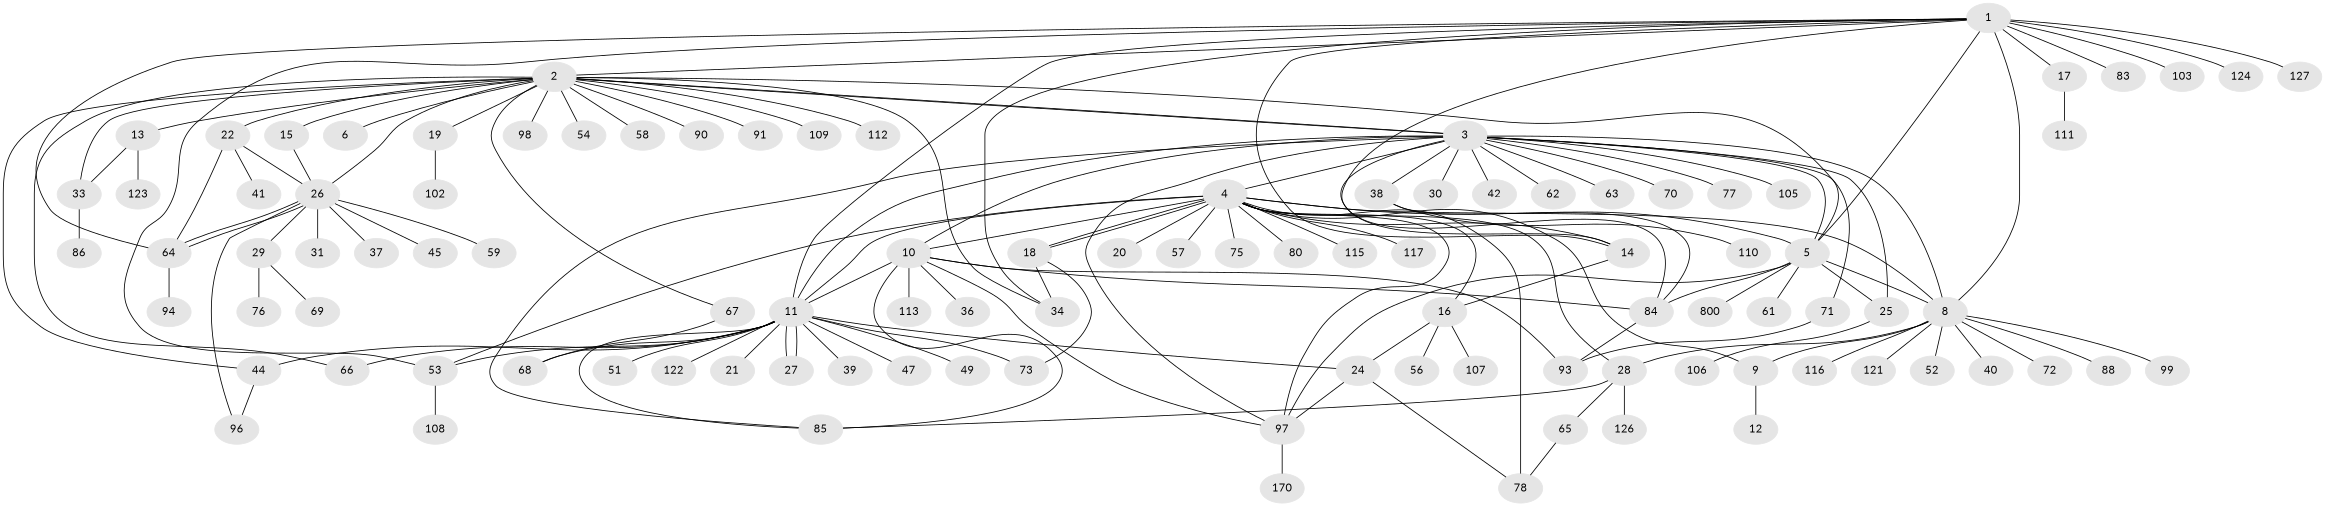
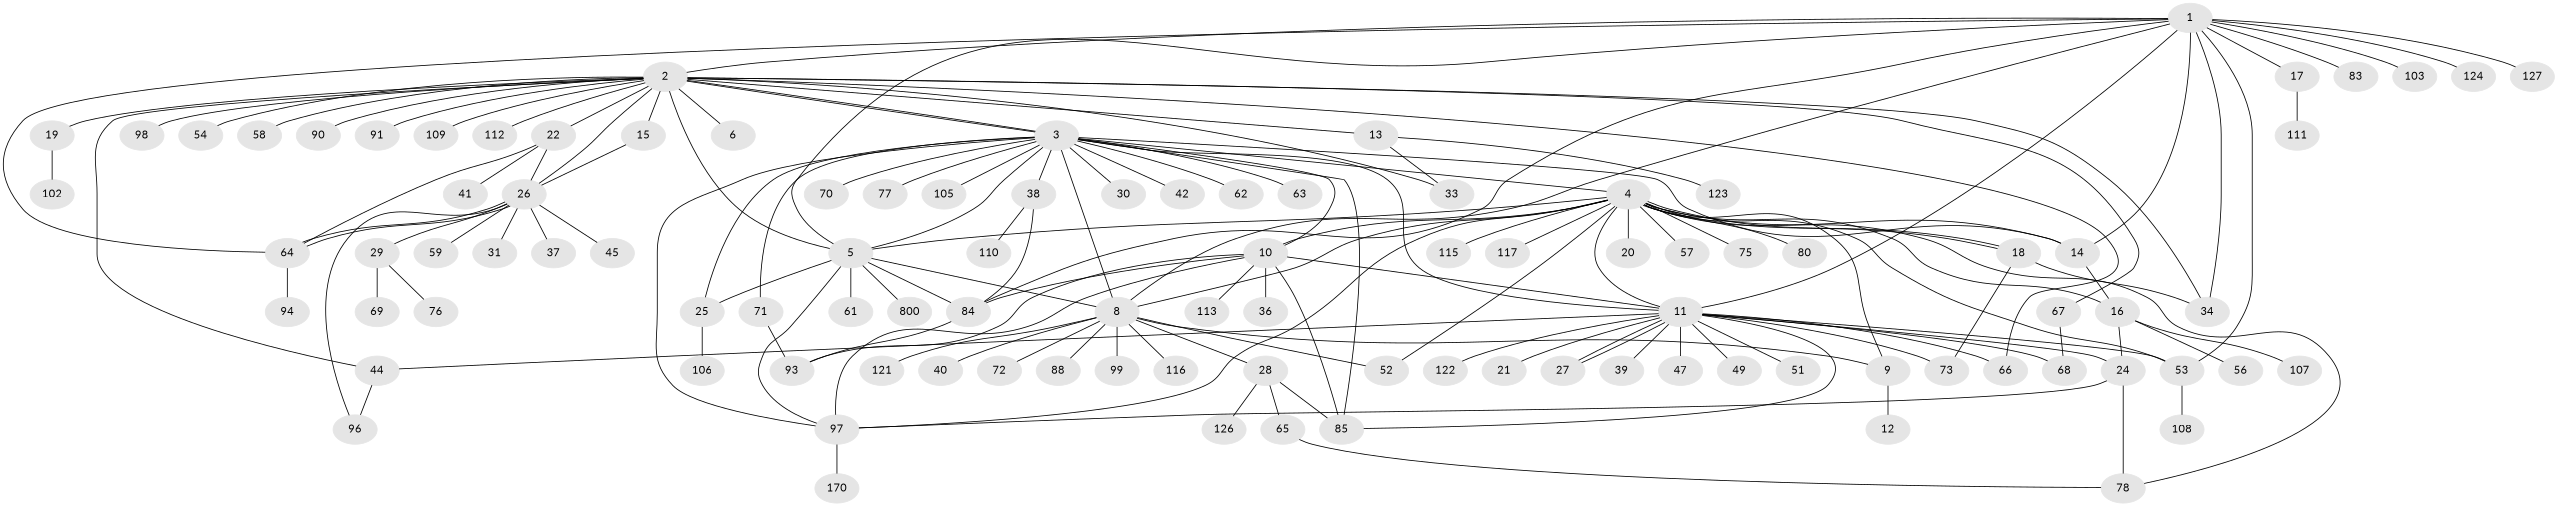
(1536, 242) -> (1516, 283)
(79, 253) -> none
